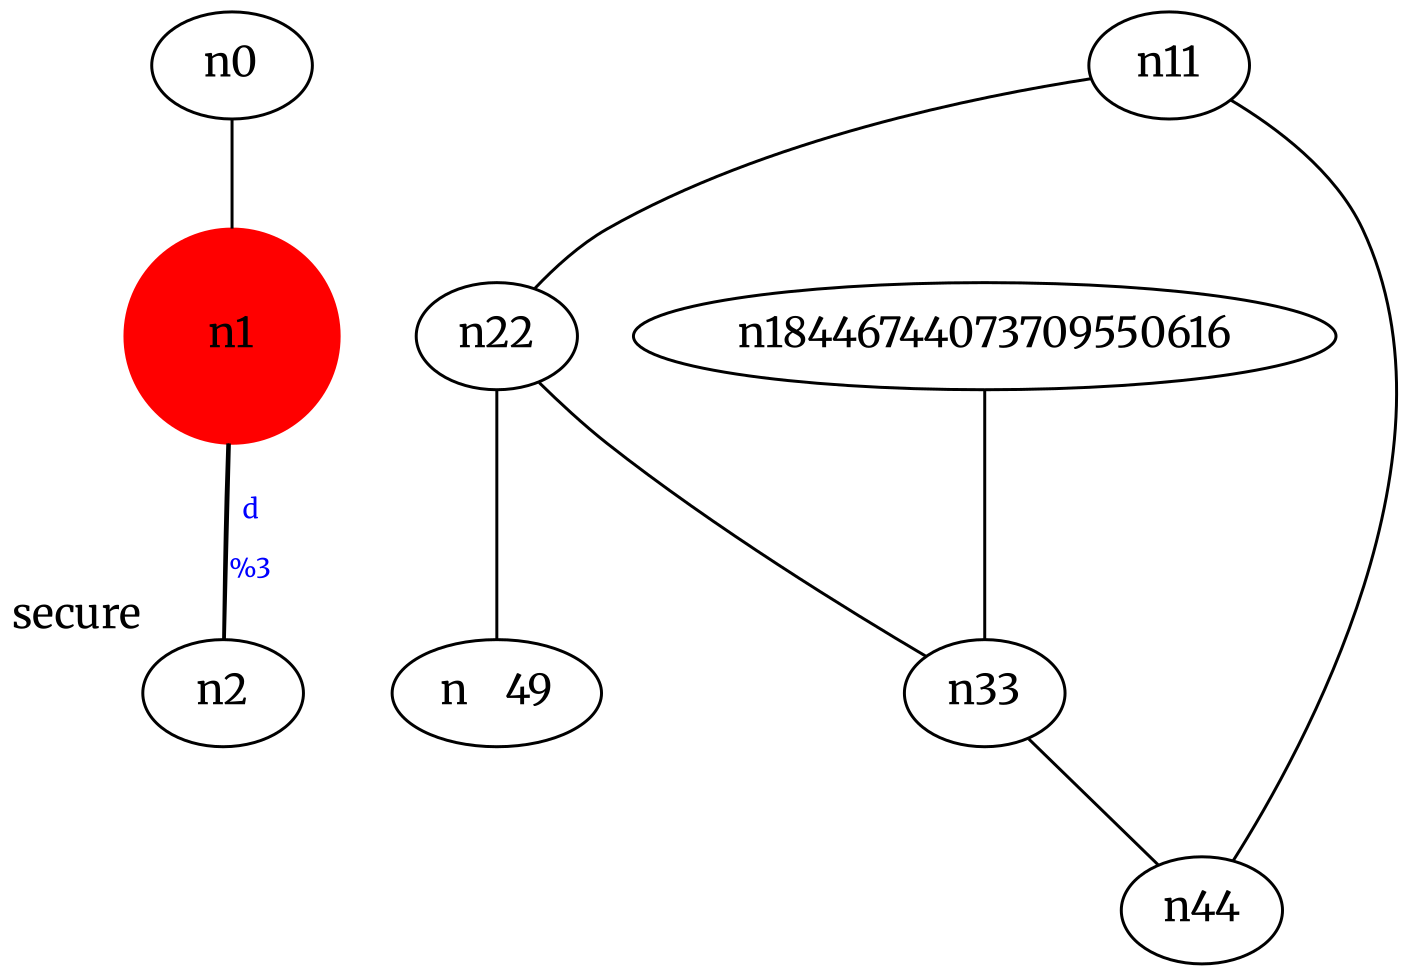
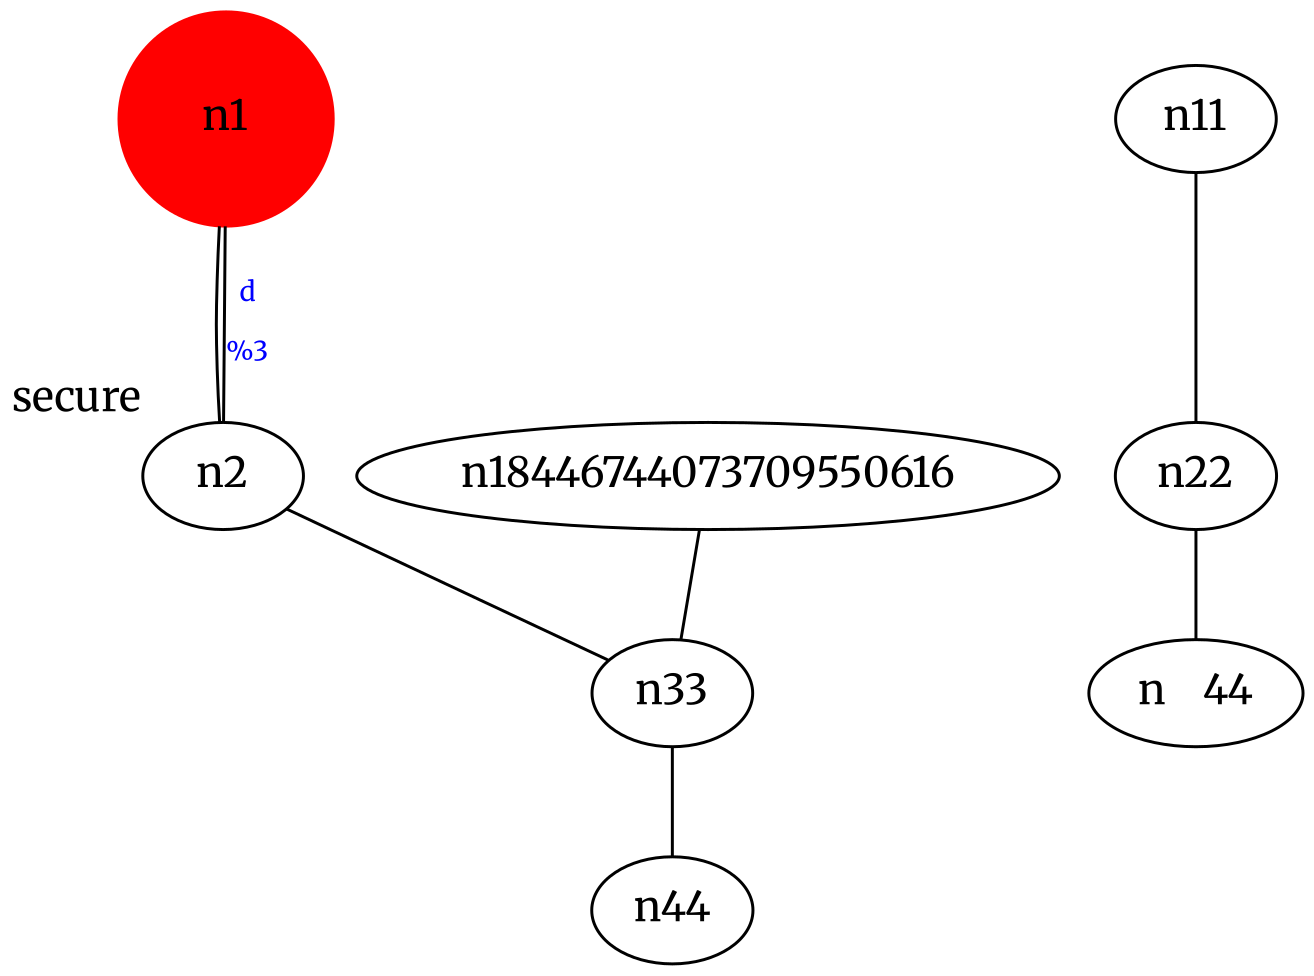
(232, 65) -> none
(1390, 466) -> none
(725, 529) -> (447, 585)
(497, 693) -> (1196, 693)
